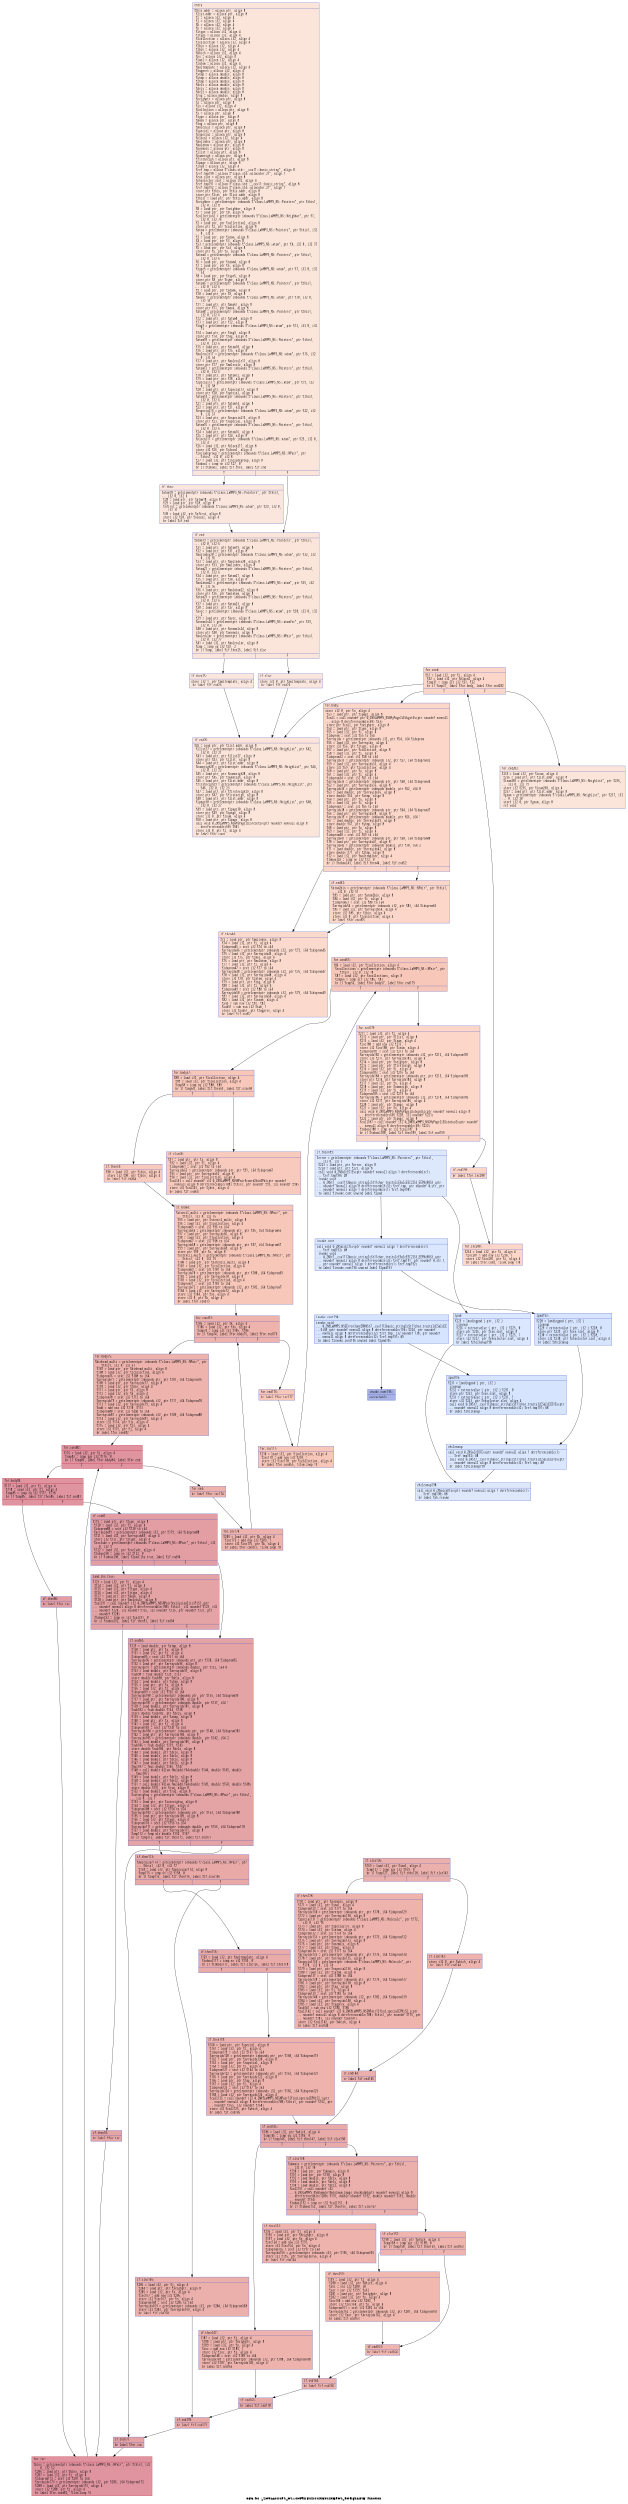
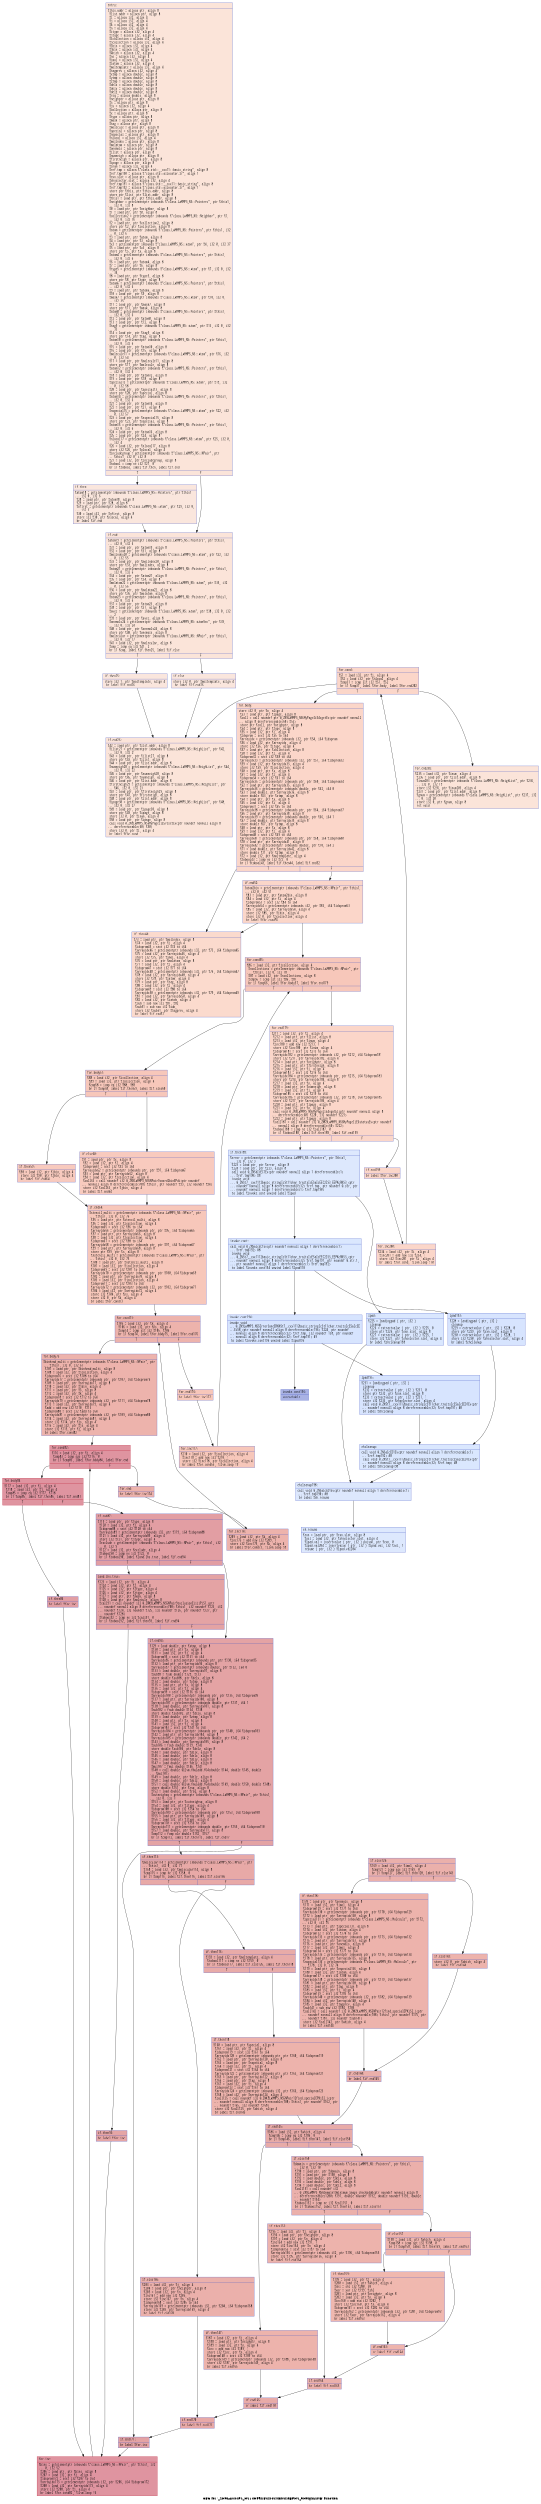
none -> (353, 1540)
